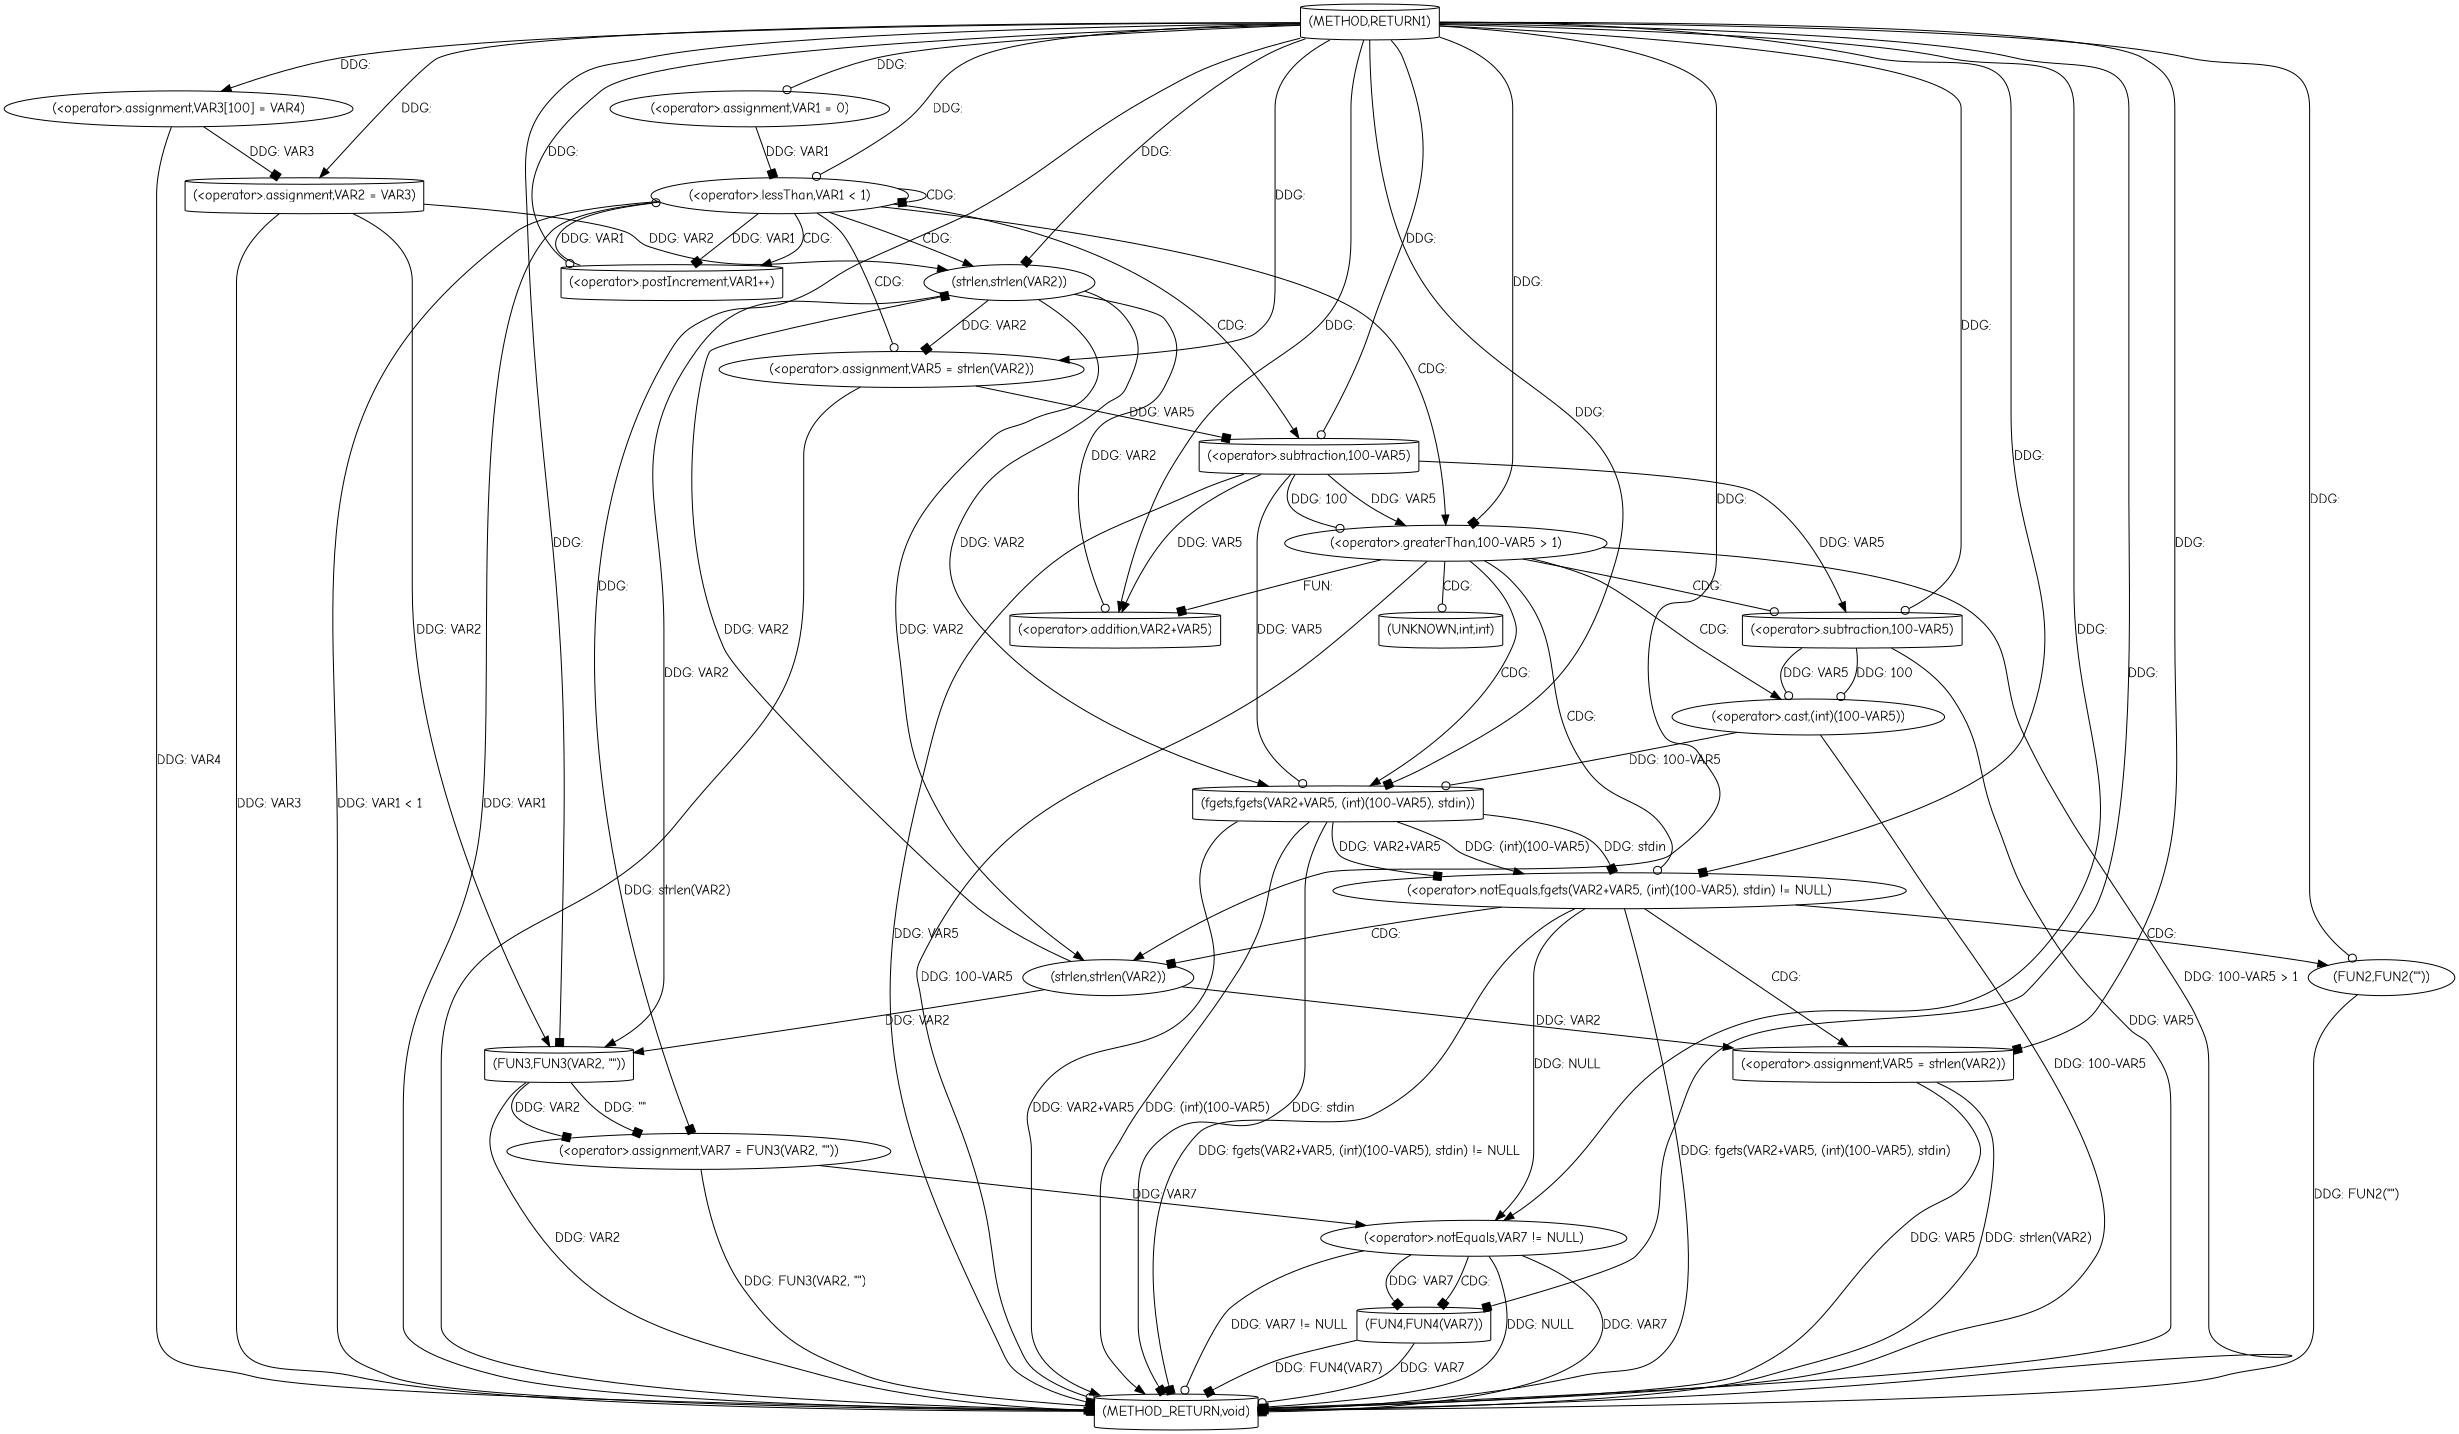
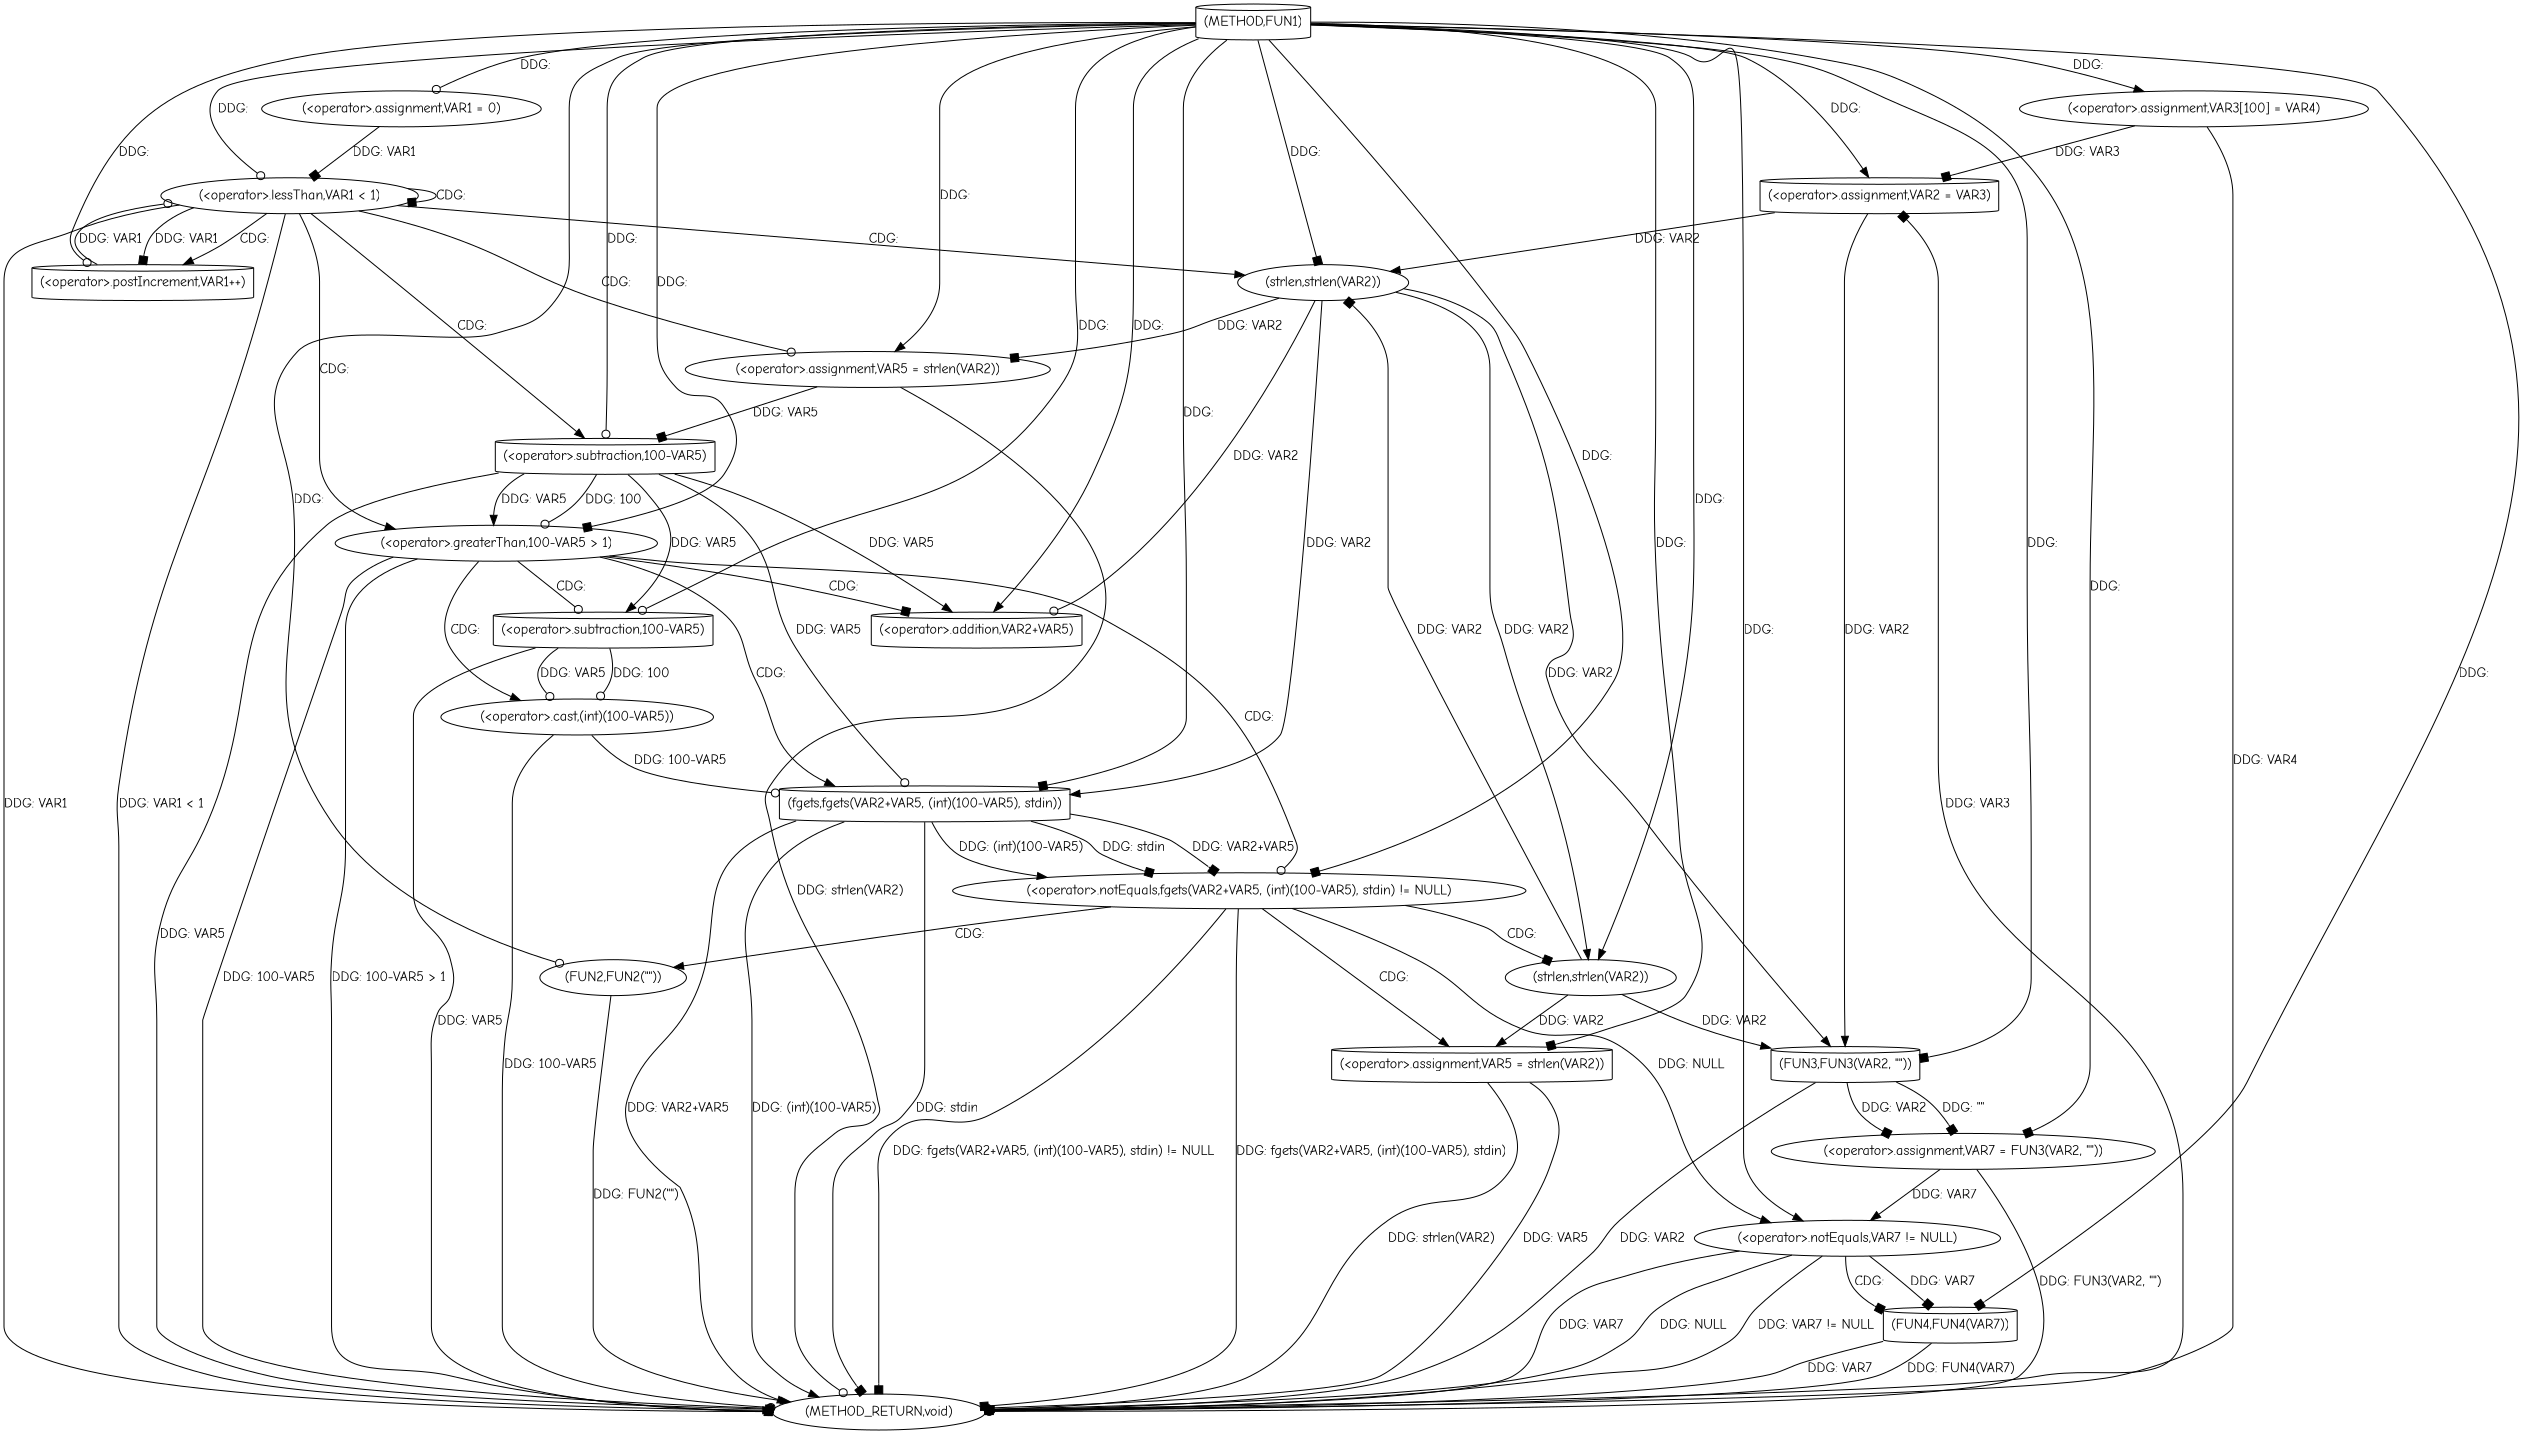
(1370, 22) -> (1253, 22)
(1320, 587) -> (846, 587)
(1441, 630) -> none
(237, 1200) -> (2181, 1341)
(1176, 1412) -> (879, 1412)
